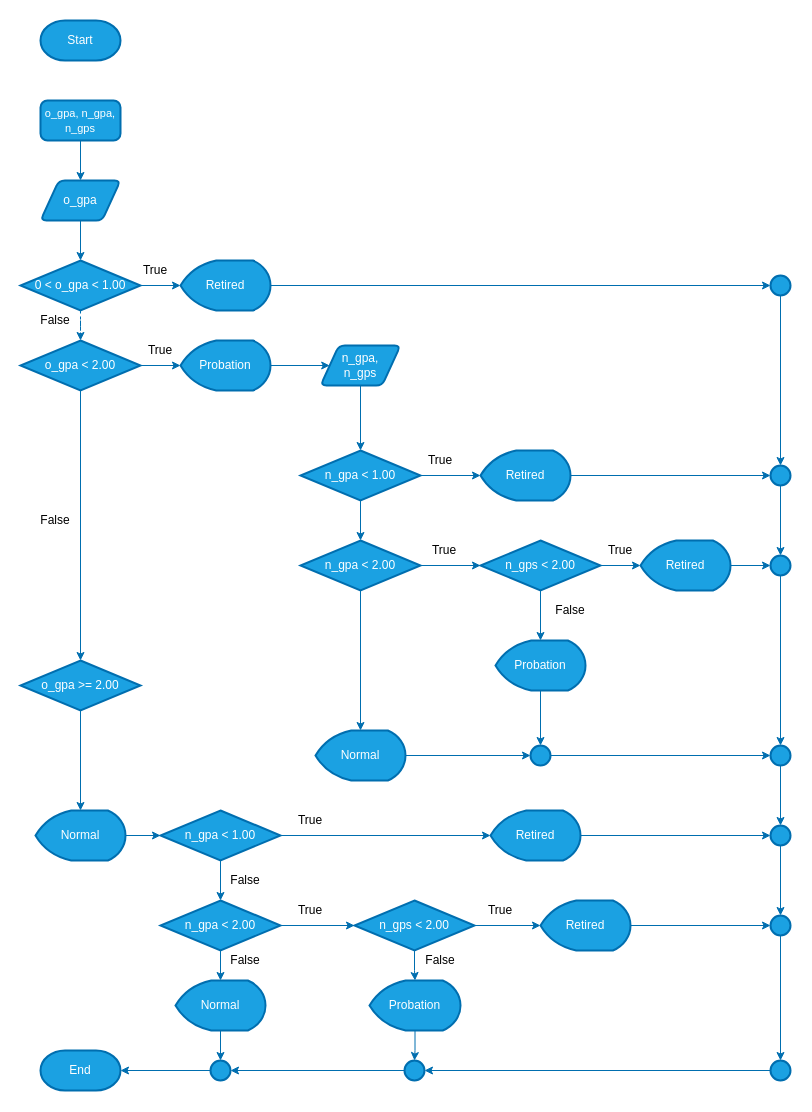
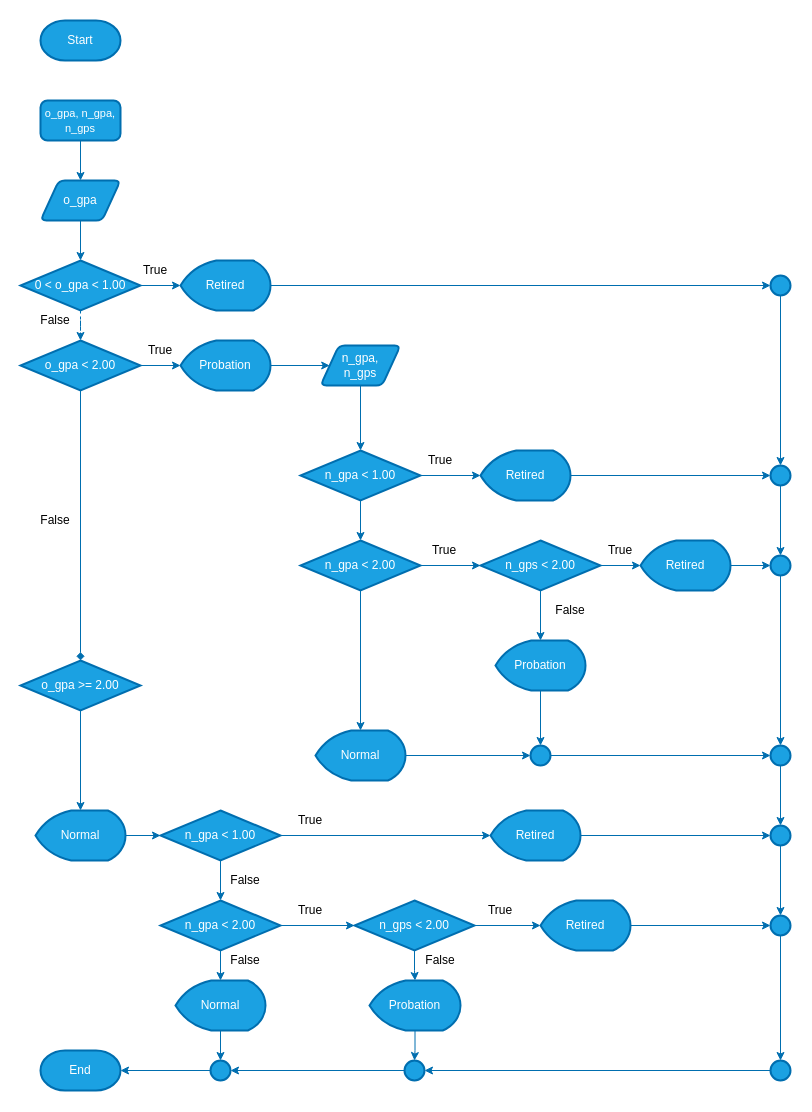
(81, 652) -> (81, 652)
